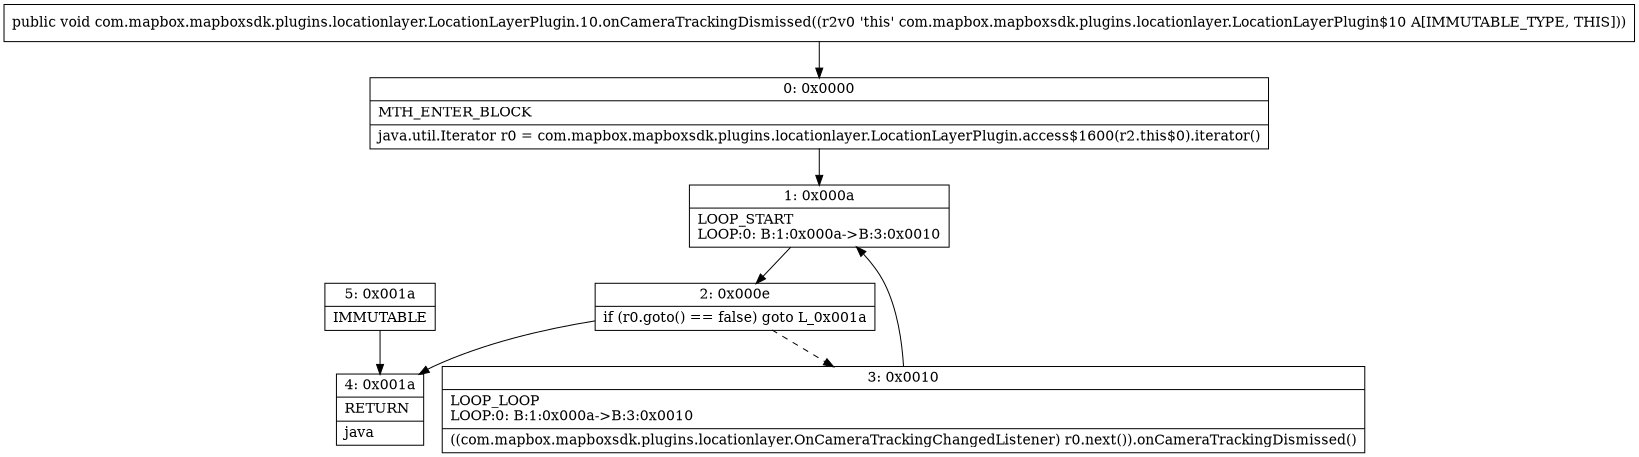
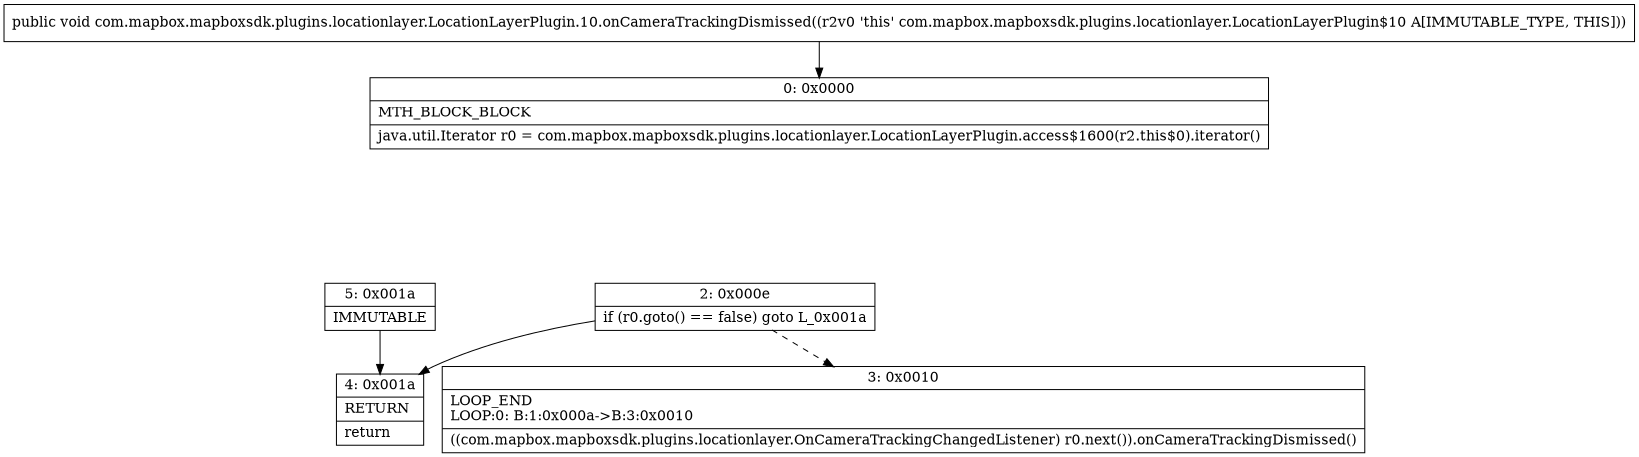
(455, 112) -> (455, 112)
(819, 216) -> none
(495, 401) -> (491, 401)
(359, 433) -> (368, 433)
